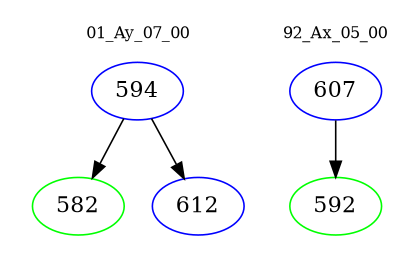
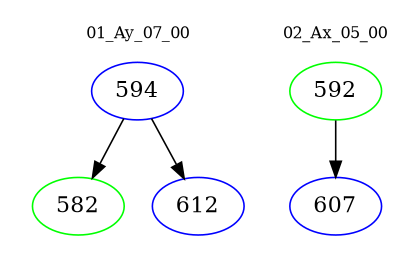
(336, 34) -> (336, 34)
(336, 141) -> (336, 141)
